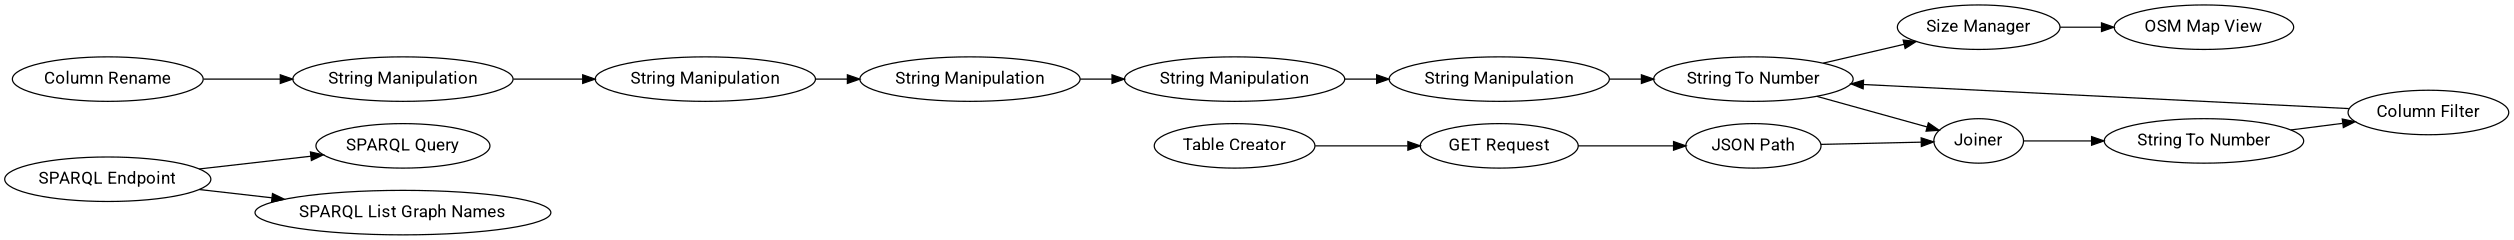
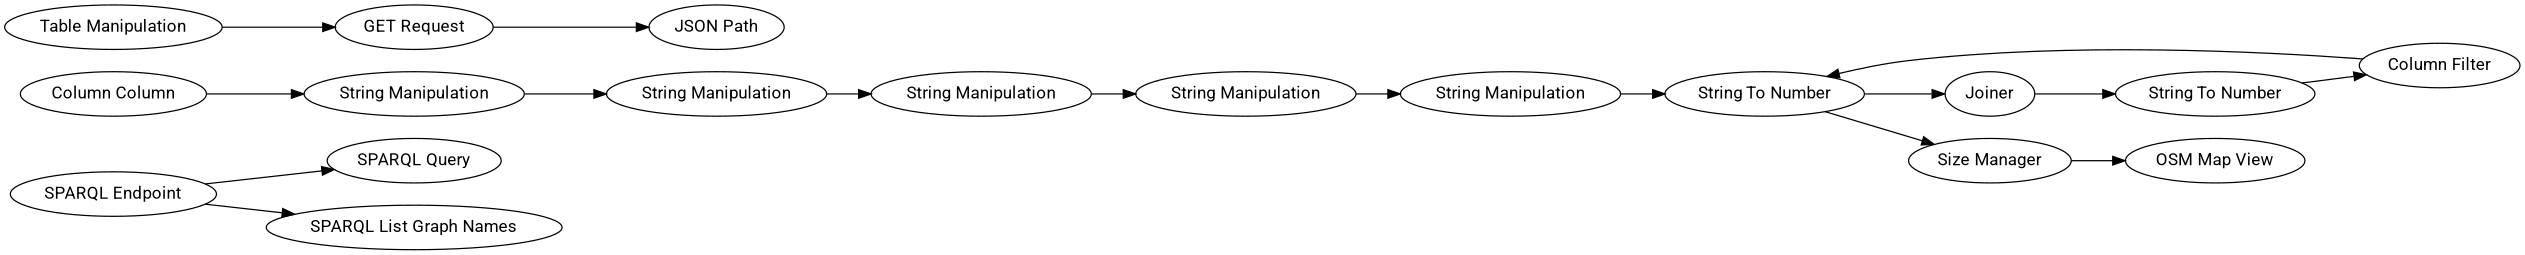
(108, 79) -> (113, 94)
(1871, 143) -> none
(1235, 146) -> (113, 27)
